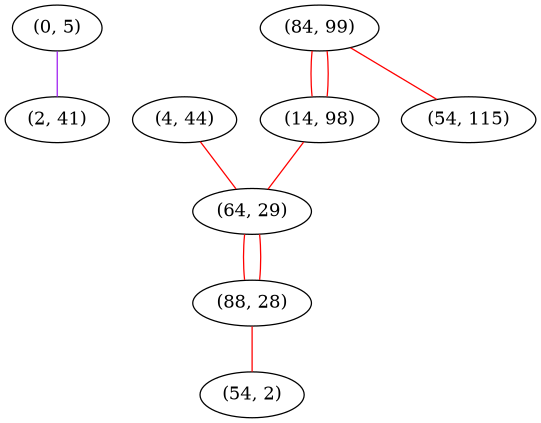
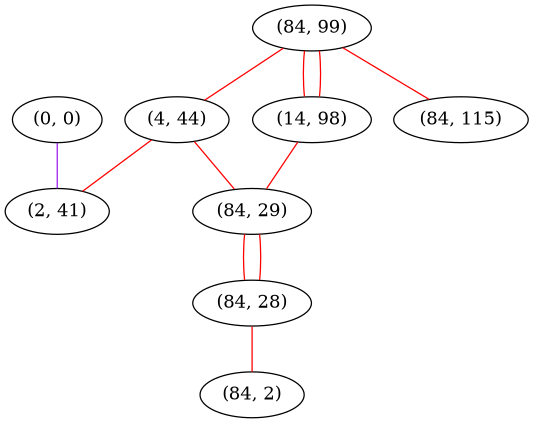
(57, 28) -> (57, 120)
none -> (244, 74)
(469, 120) -> (461, 120)
none -> (117, 166)
(252, 211) -> (252, 211)
(252, 303) -> (252, 303)
(252, 395) -> (252, 395)
